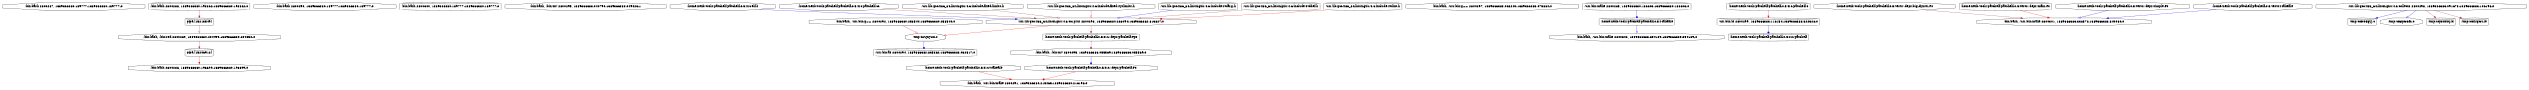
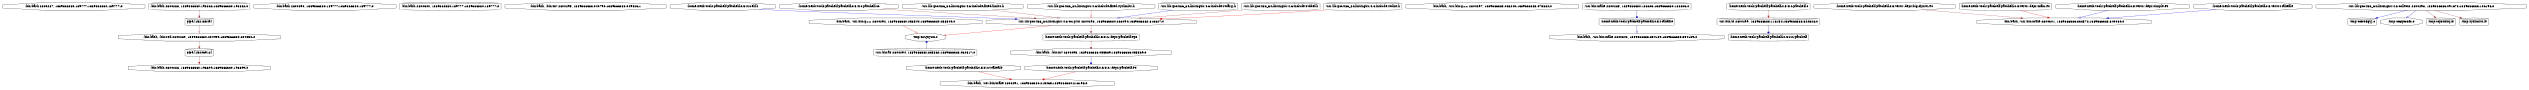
(2474, 22) -> (2474, 22)
(924, 44) -> (927, 46)
